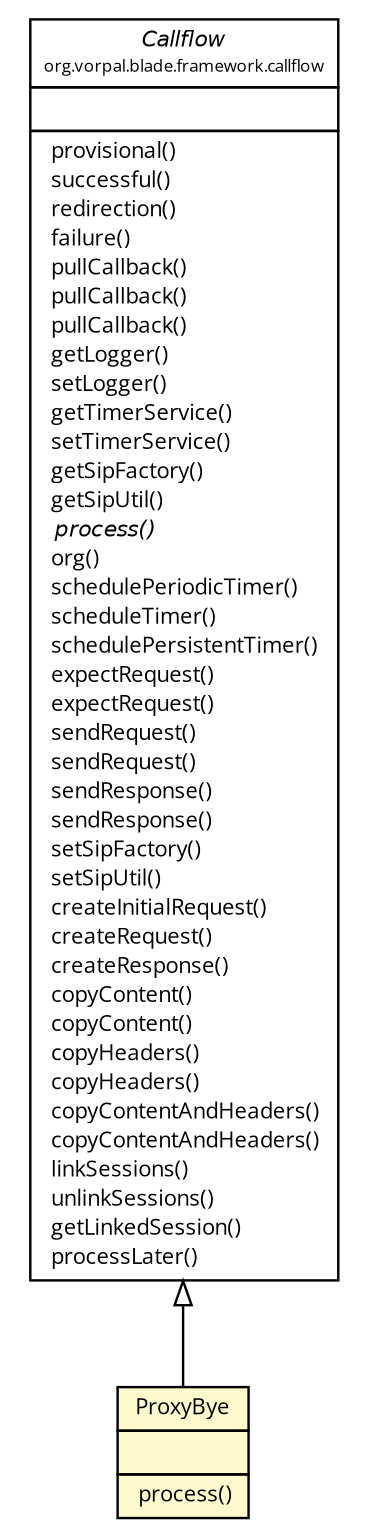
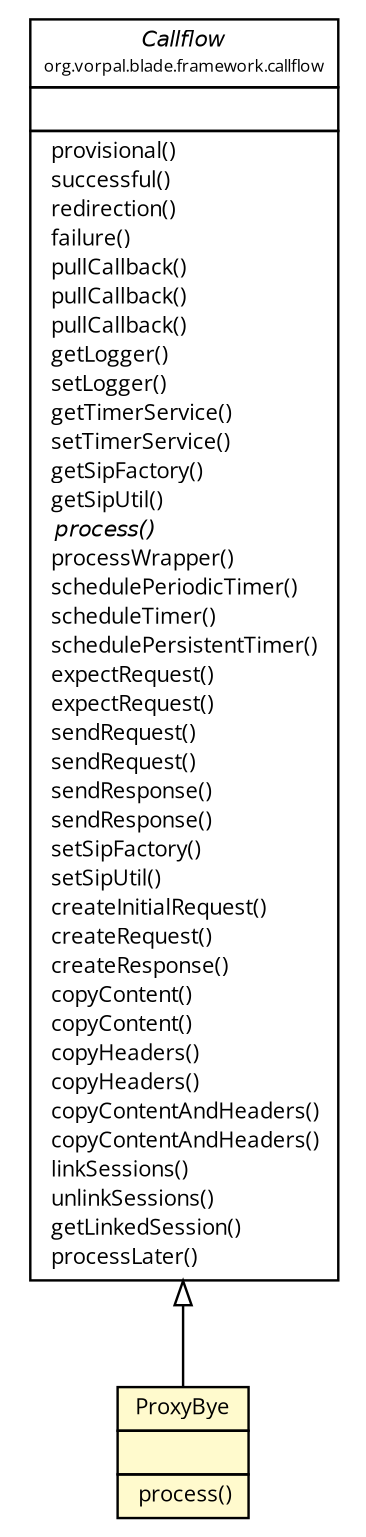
(74, 559) -> (141, 559)
